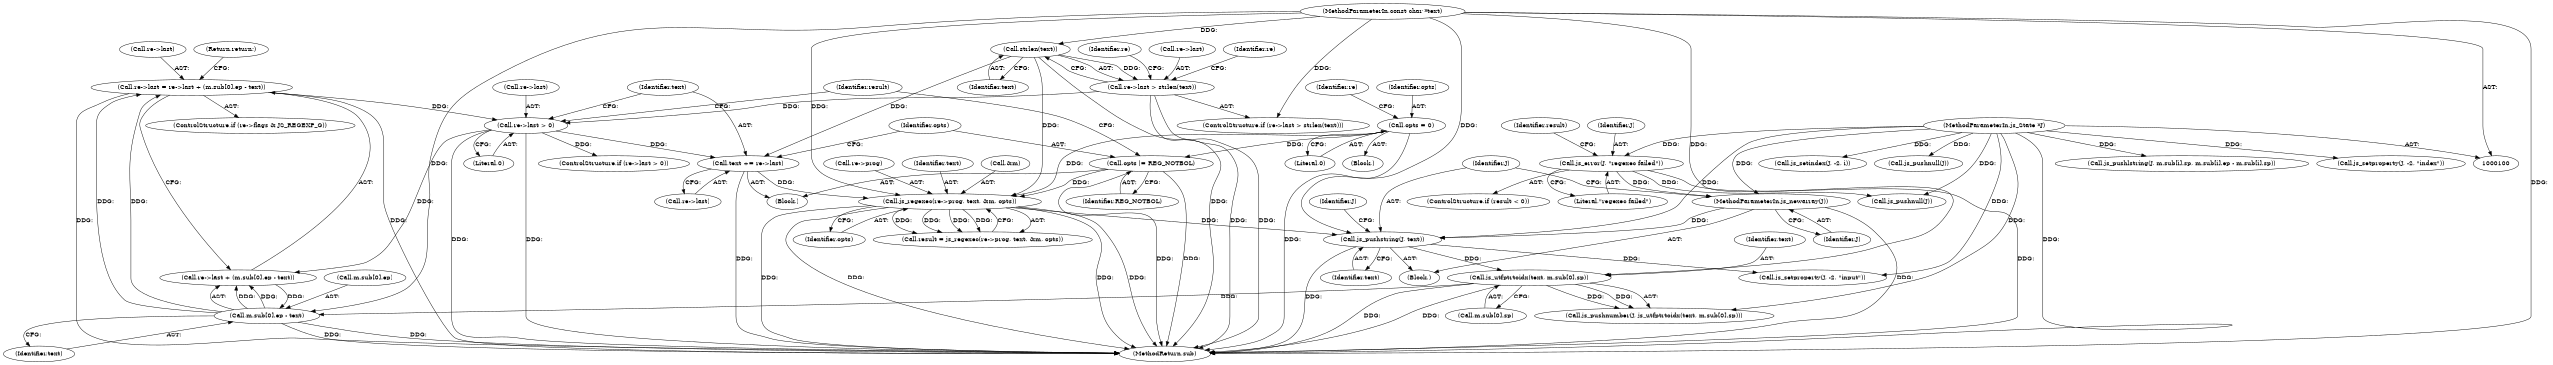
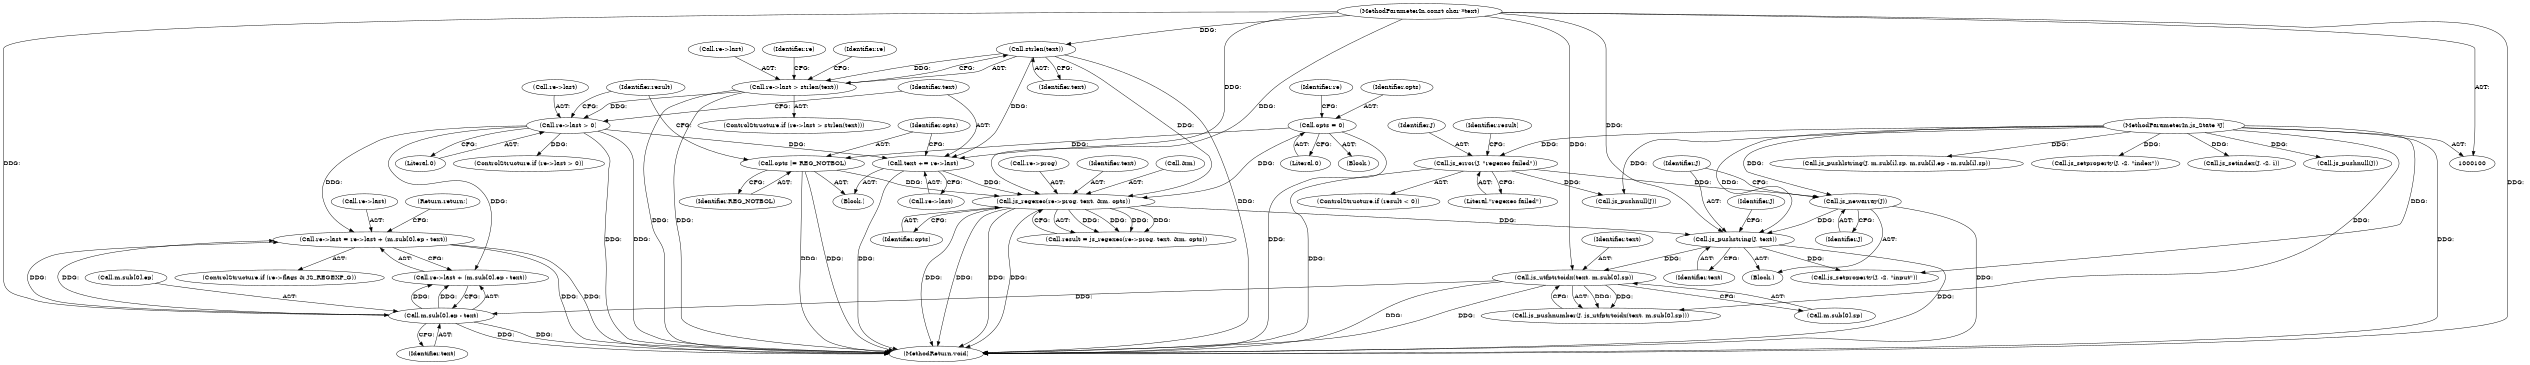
(1320, 61) -> (1214, 127)
(381, 103) -> (388, 137)
(1771, 202) -> (1855, 202)
(297, 297) -> (473, 297)
none -> (1552, 300)
(1165, 354) -> (936, 354)
